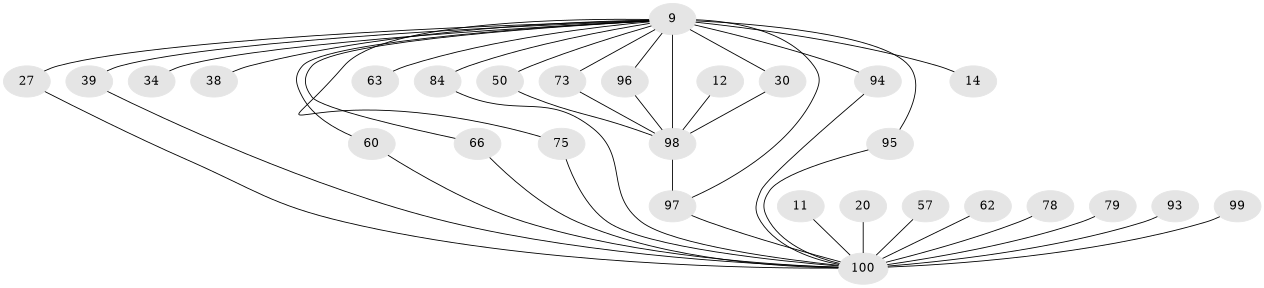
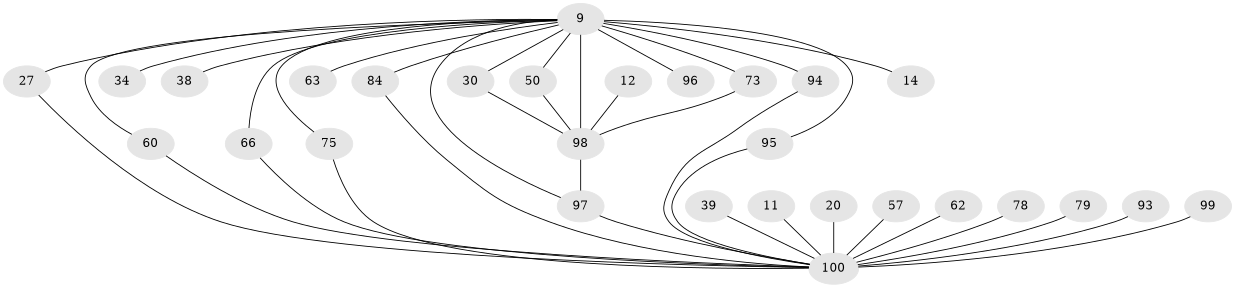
(268, 44) -> none
(649, 113) -> none
